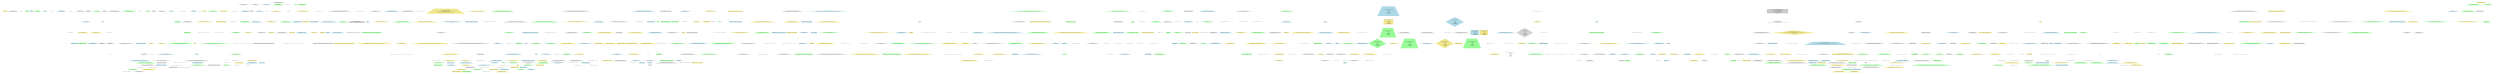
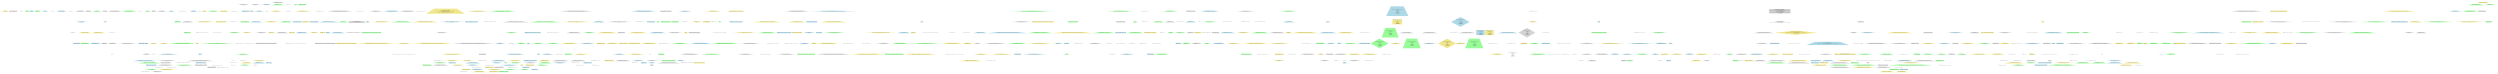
(2285, 33) -> (2288, 33)
none -> (440, 65)
